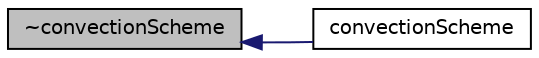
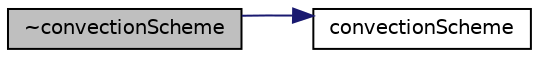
(287, 42) -> (267, 15)
